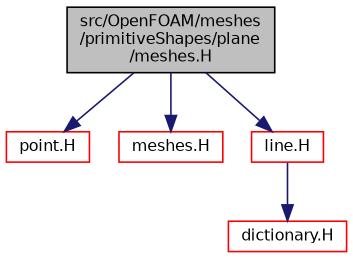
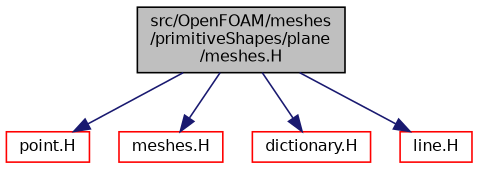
(288, 184) -> (278, 95)
